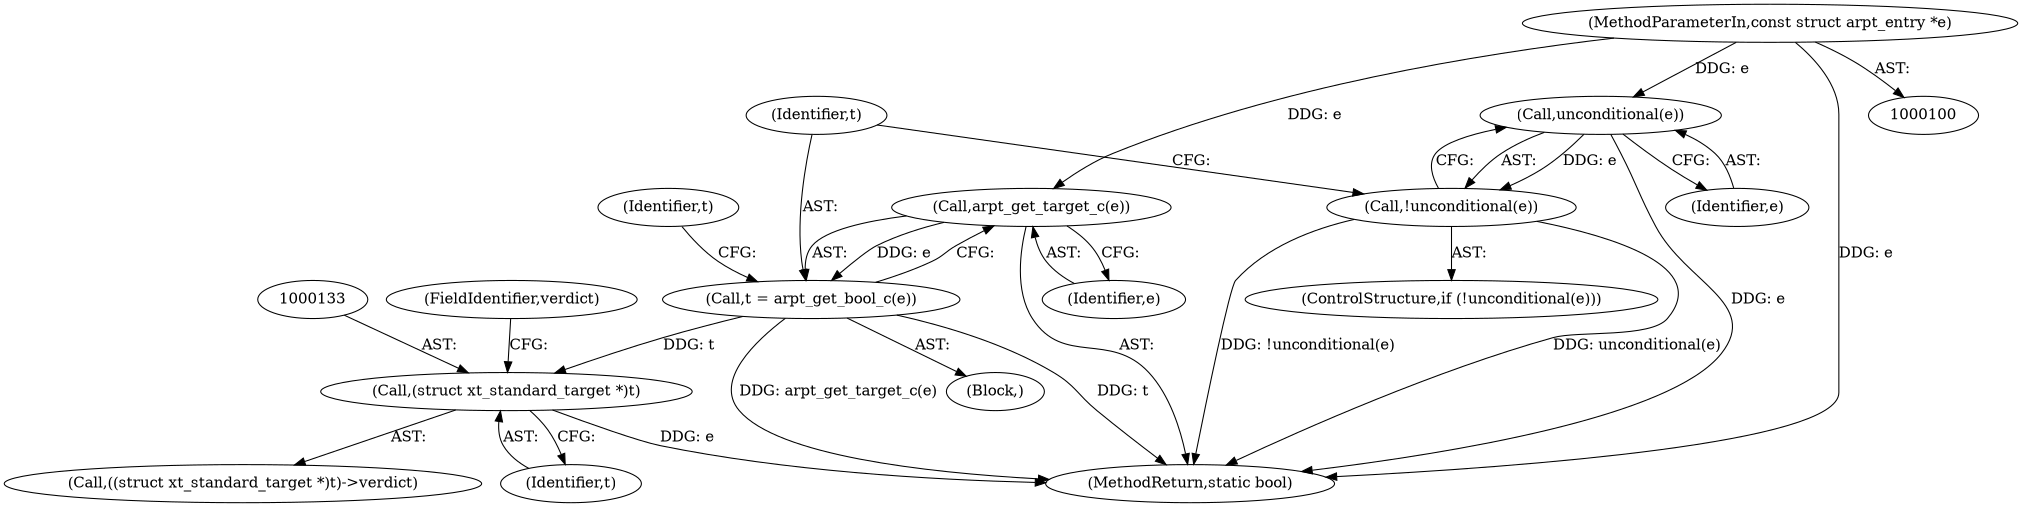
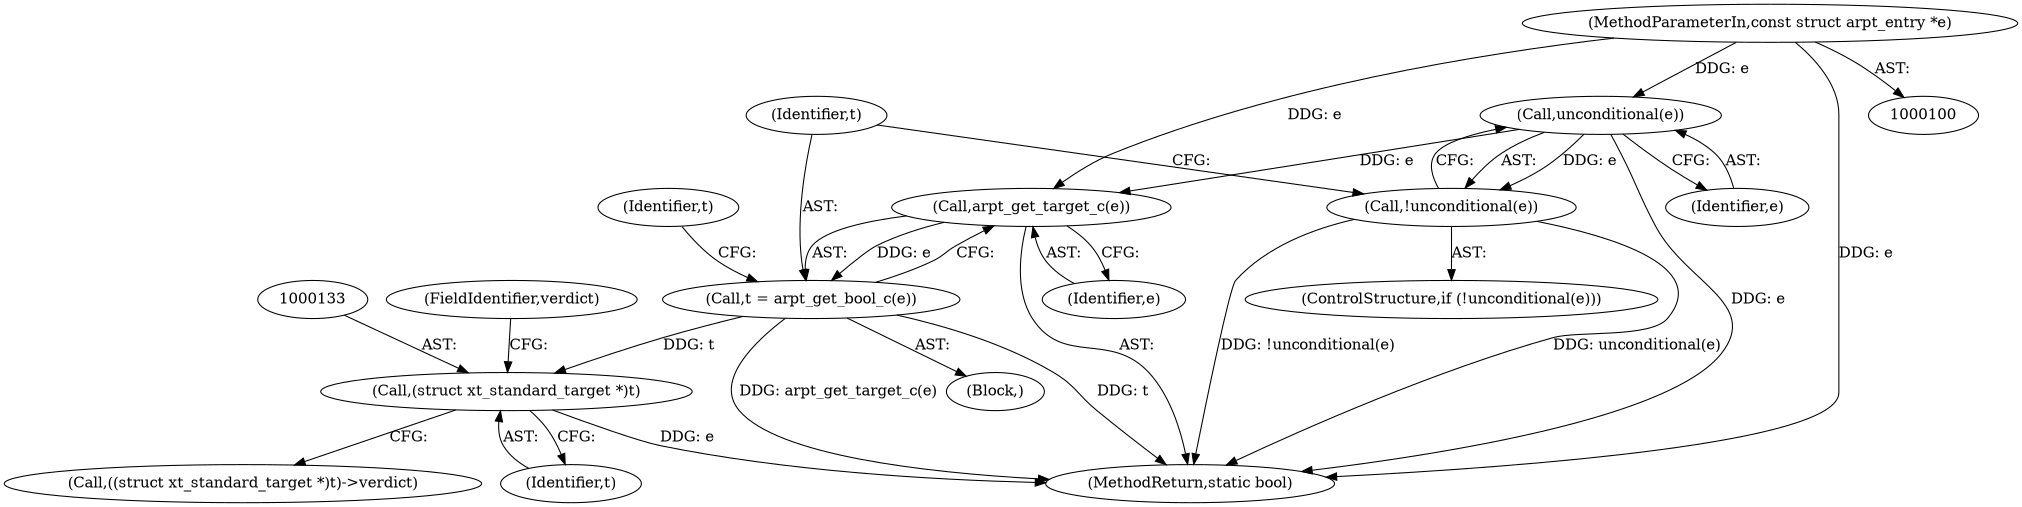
none -> (1325, 160)
(411, 438) -> (411, 438)
